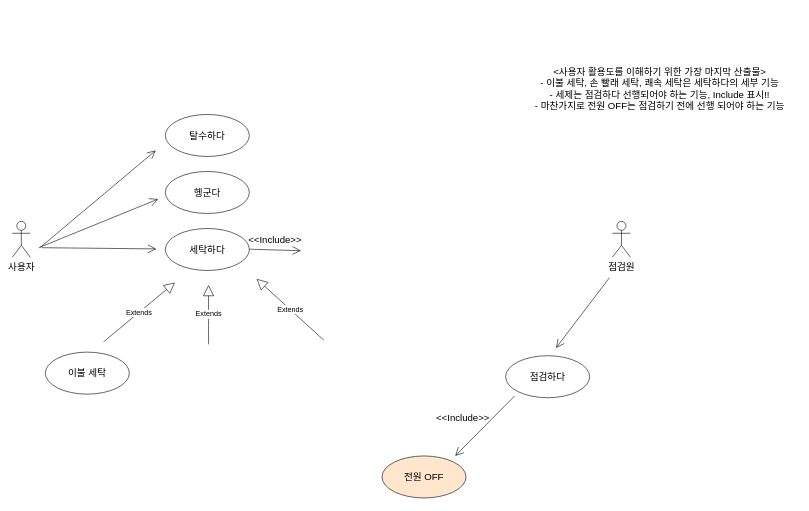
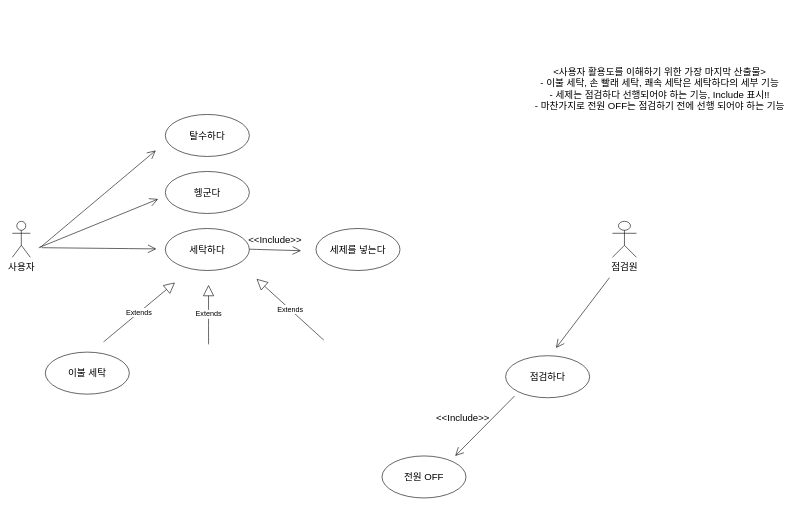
(621, 239) -> (624, 239)
none -> (358, 249)
(424, 477) -> (424, 477)
